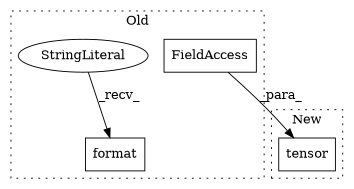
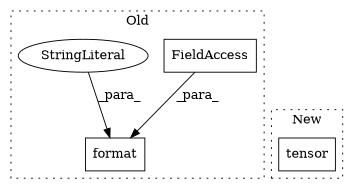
(119, 96) -> (119, 96)
(259, 101) -> (166, 102)
